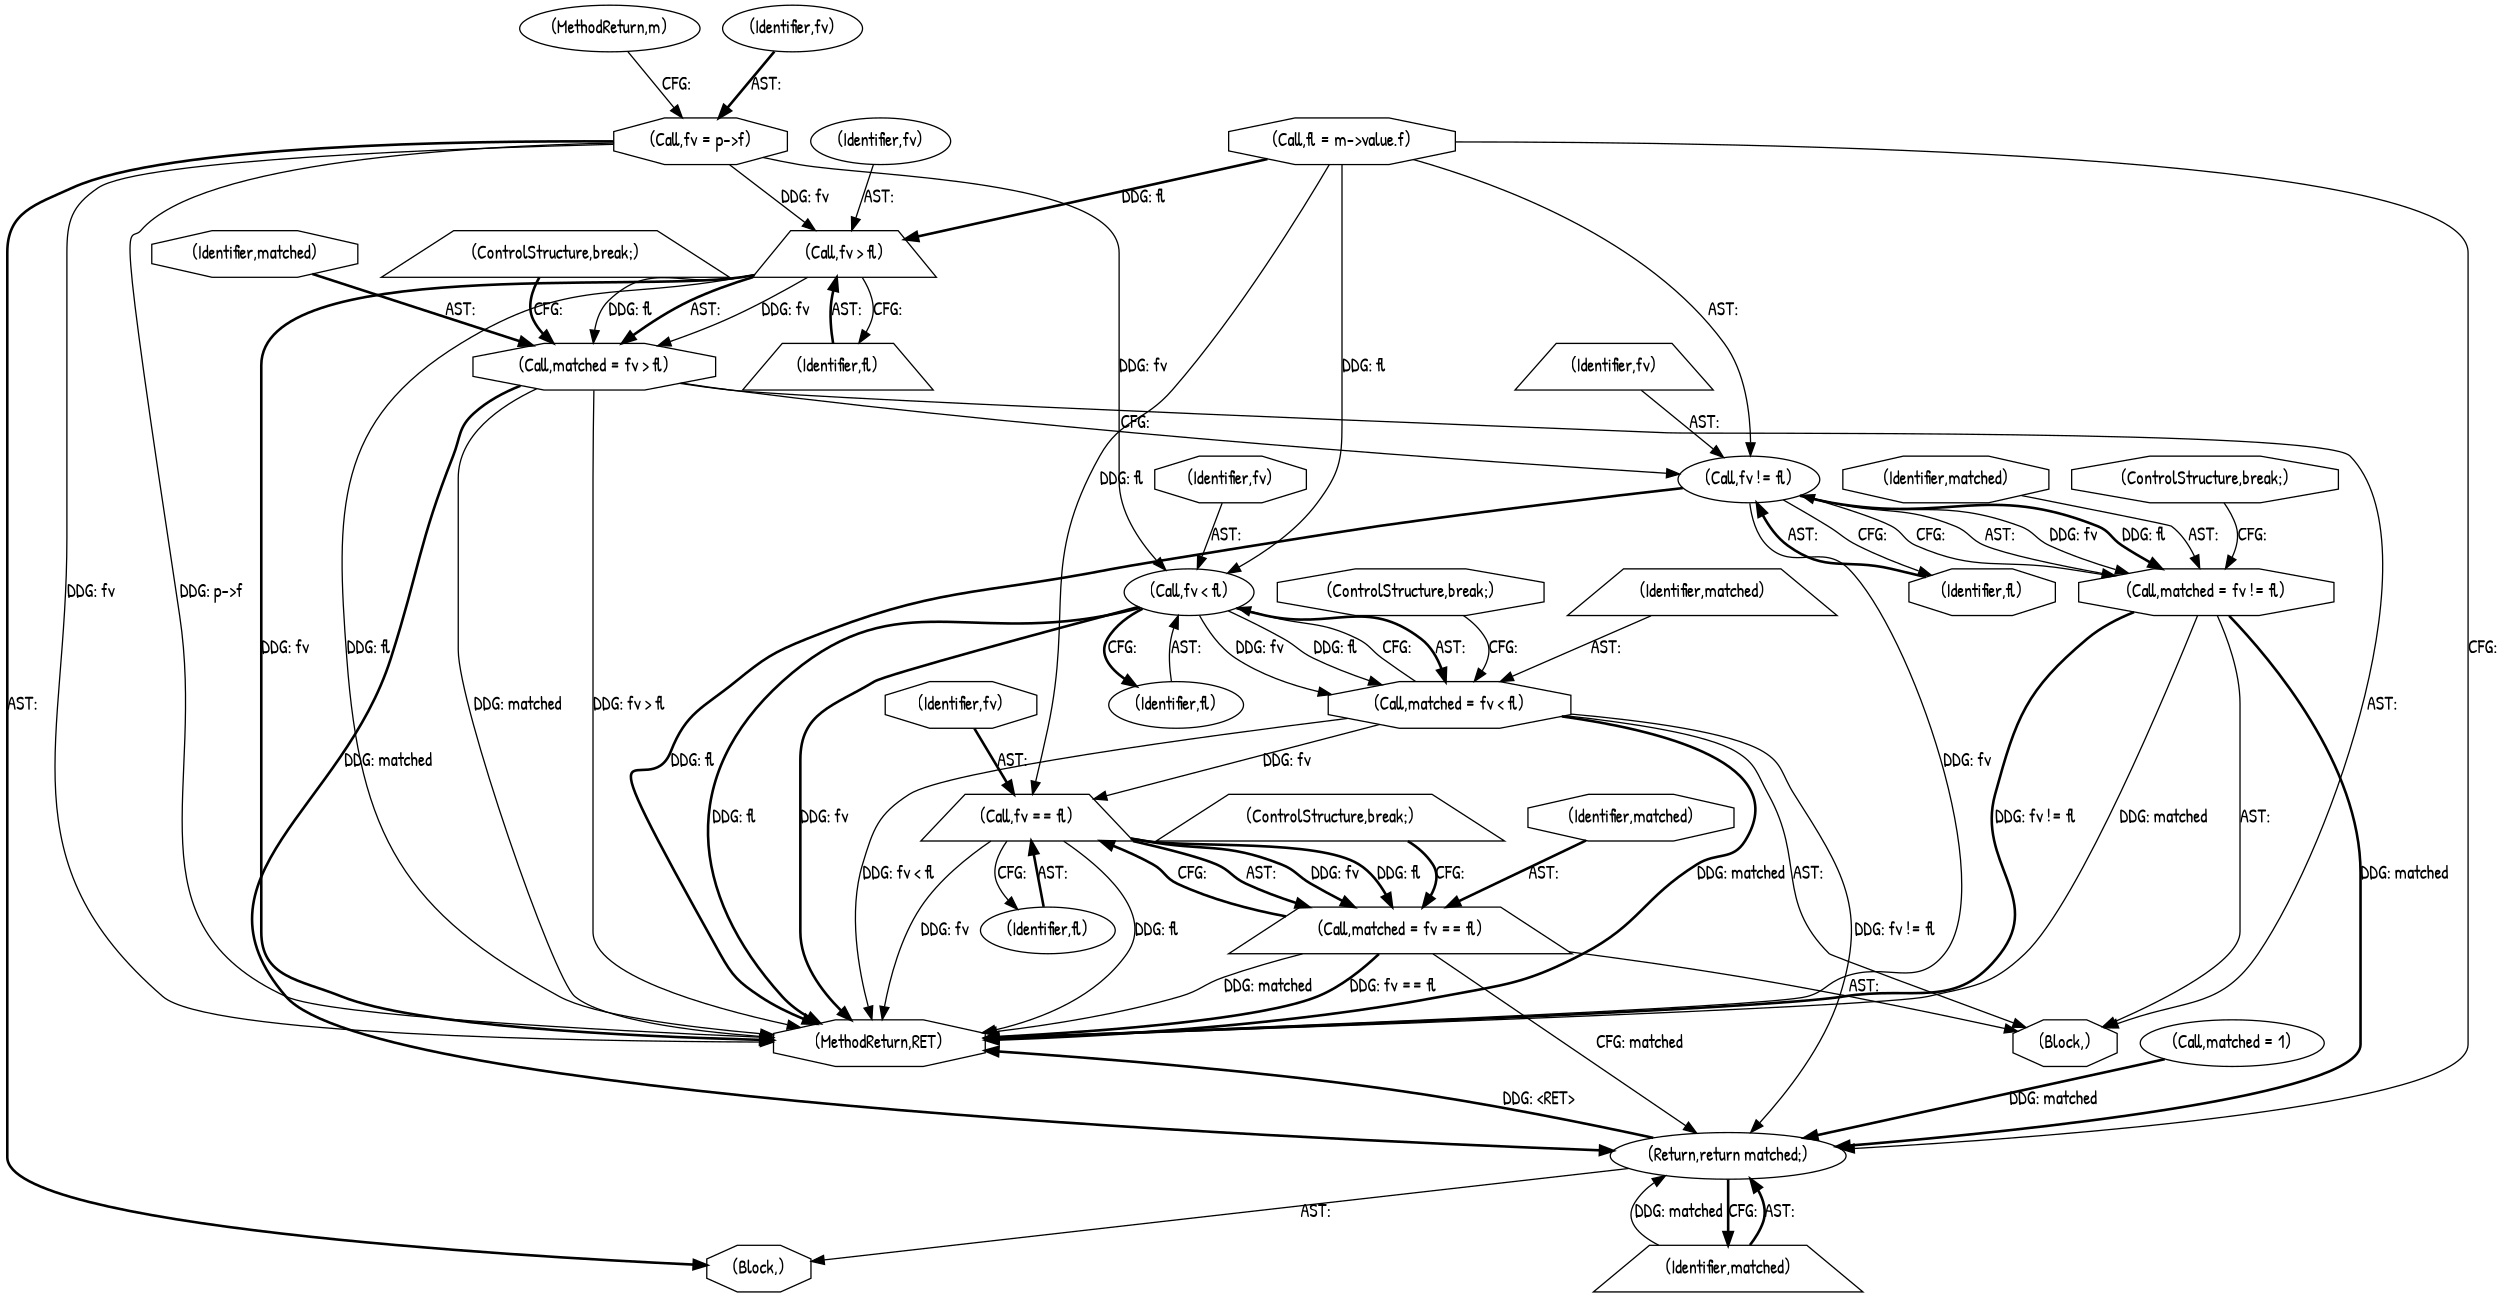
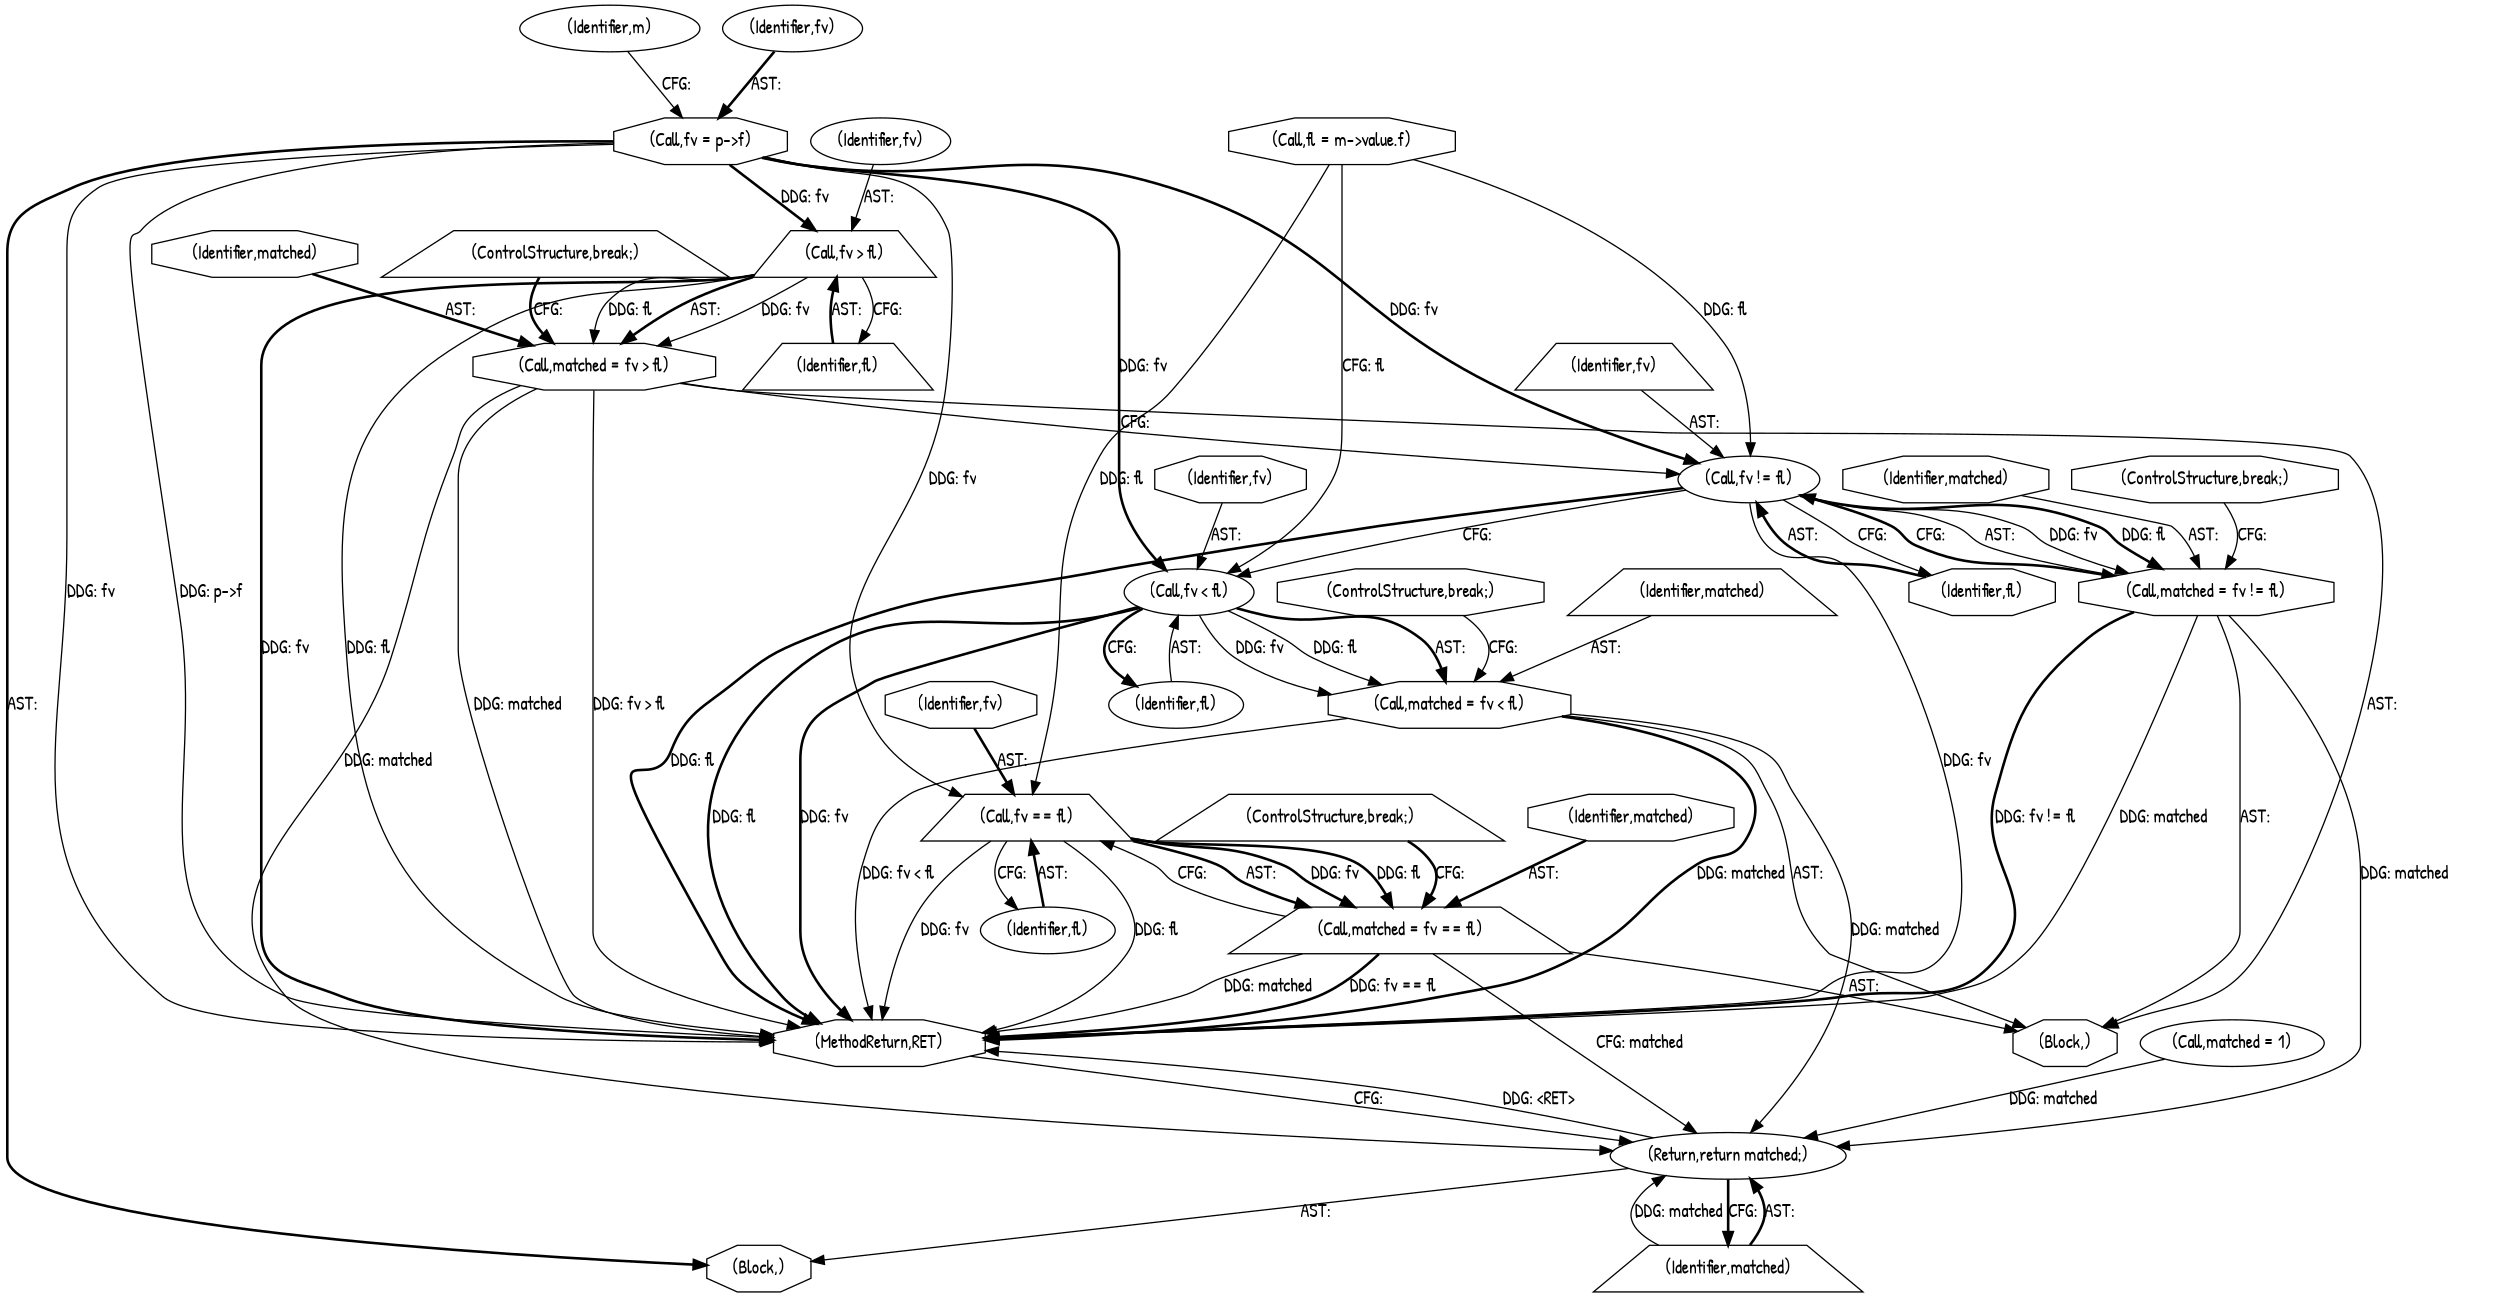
(610, 29) -> (610, 29)
(767, 194) -> (767, 194)
(1093, 198) -> none
none -> (1251, 221)
(1103, 225) -> (1103, 225)
(1726, 310) -> (1726, 310)
(1364, 367) -> (1364, 367)
(2468, 448) -> (1295, 1098)
(1957, 559) -> (1957, 559)
(1340, 631) -> (1467, 527)
(1243, 760) -> (935, 436)
(1195, 891) -> (1195, 891)
(1895, 930) -> (1895, 930)
(2339, 1066) -> (2339, 1066)
(589, 1076) -> (589, 1076)
(1328, 1081) -> (1328, 1081)
(1991, 1097) -> (1991, 1097)
